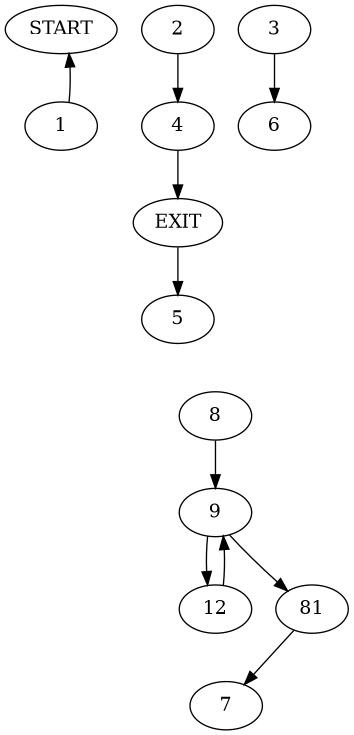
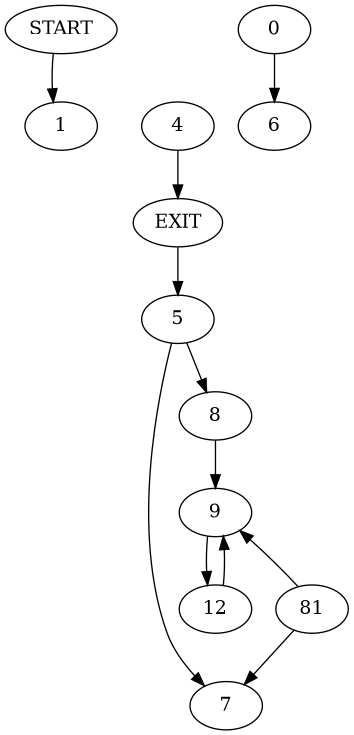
(178, 30) -> none
(275, 30) -> (275, 30)
(70, 85) -> (52, 71)
none -> (194, 361)
none -> (149, 514)
(253, 559) -> (275, 563)
